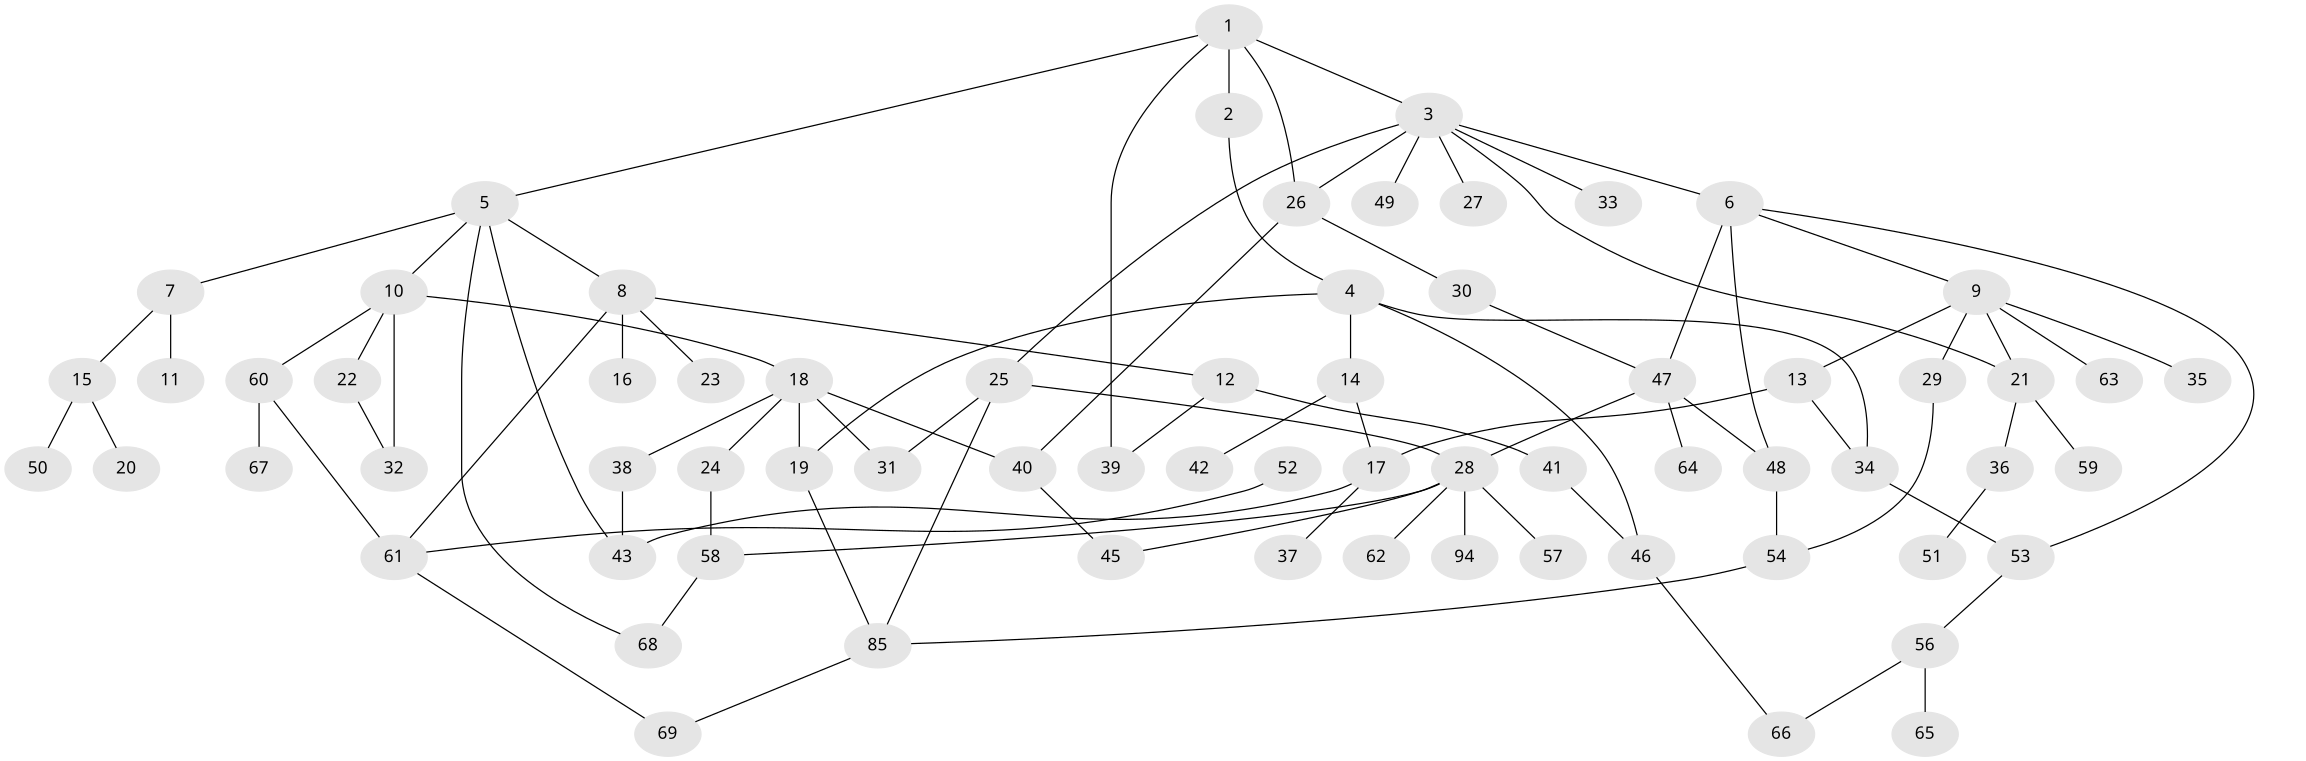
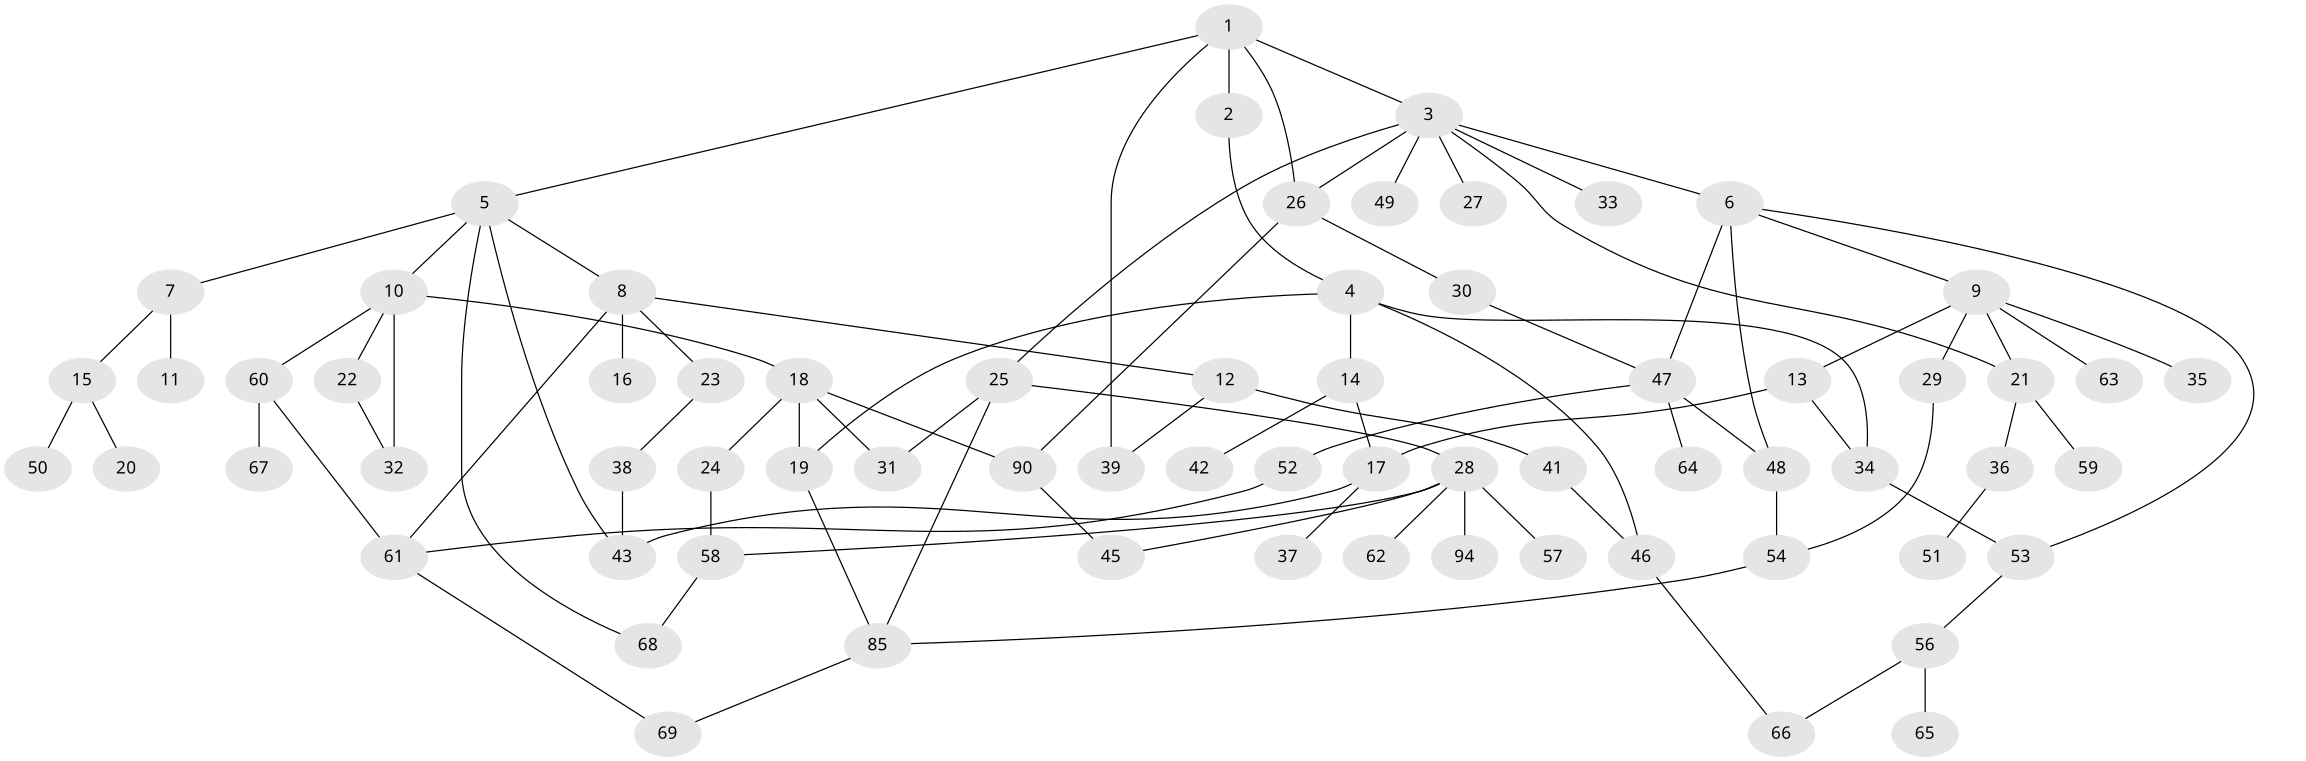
(711, 425) -> (667, 425)
(1548, 430) -> (1470, 412)
(1023, 469) -> (1023, 469)
